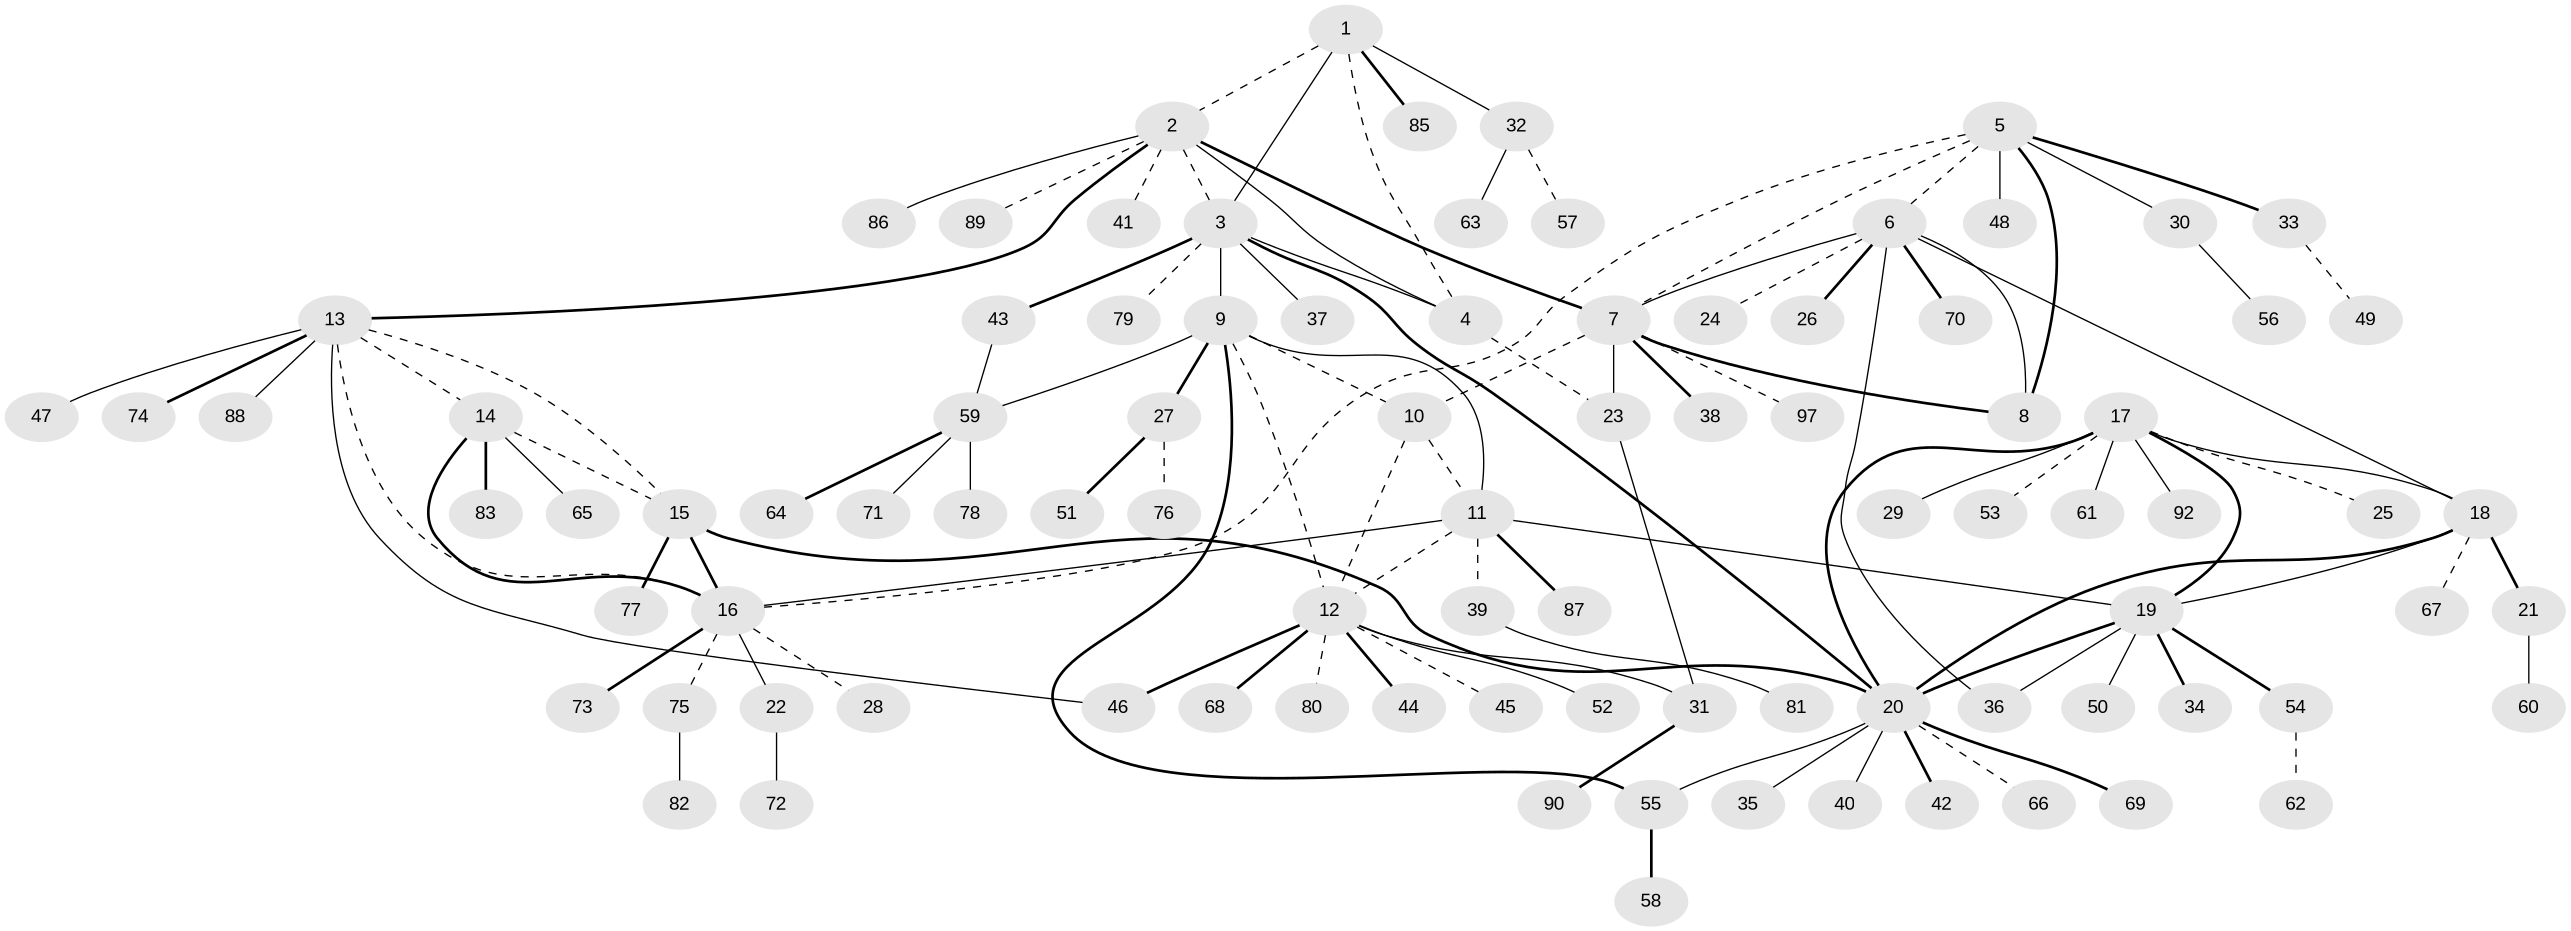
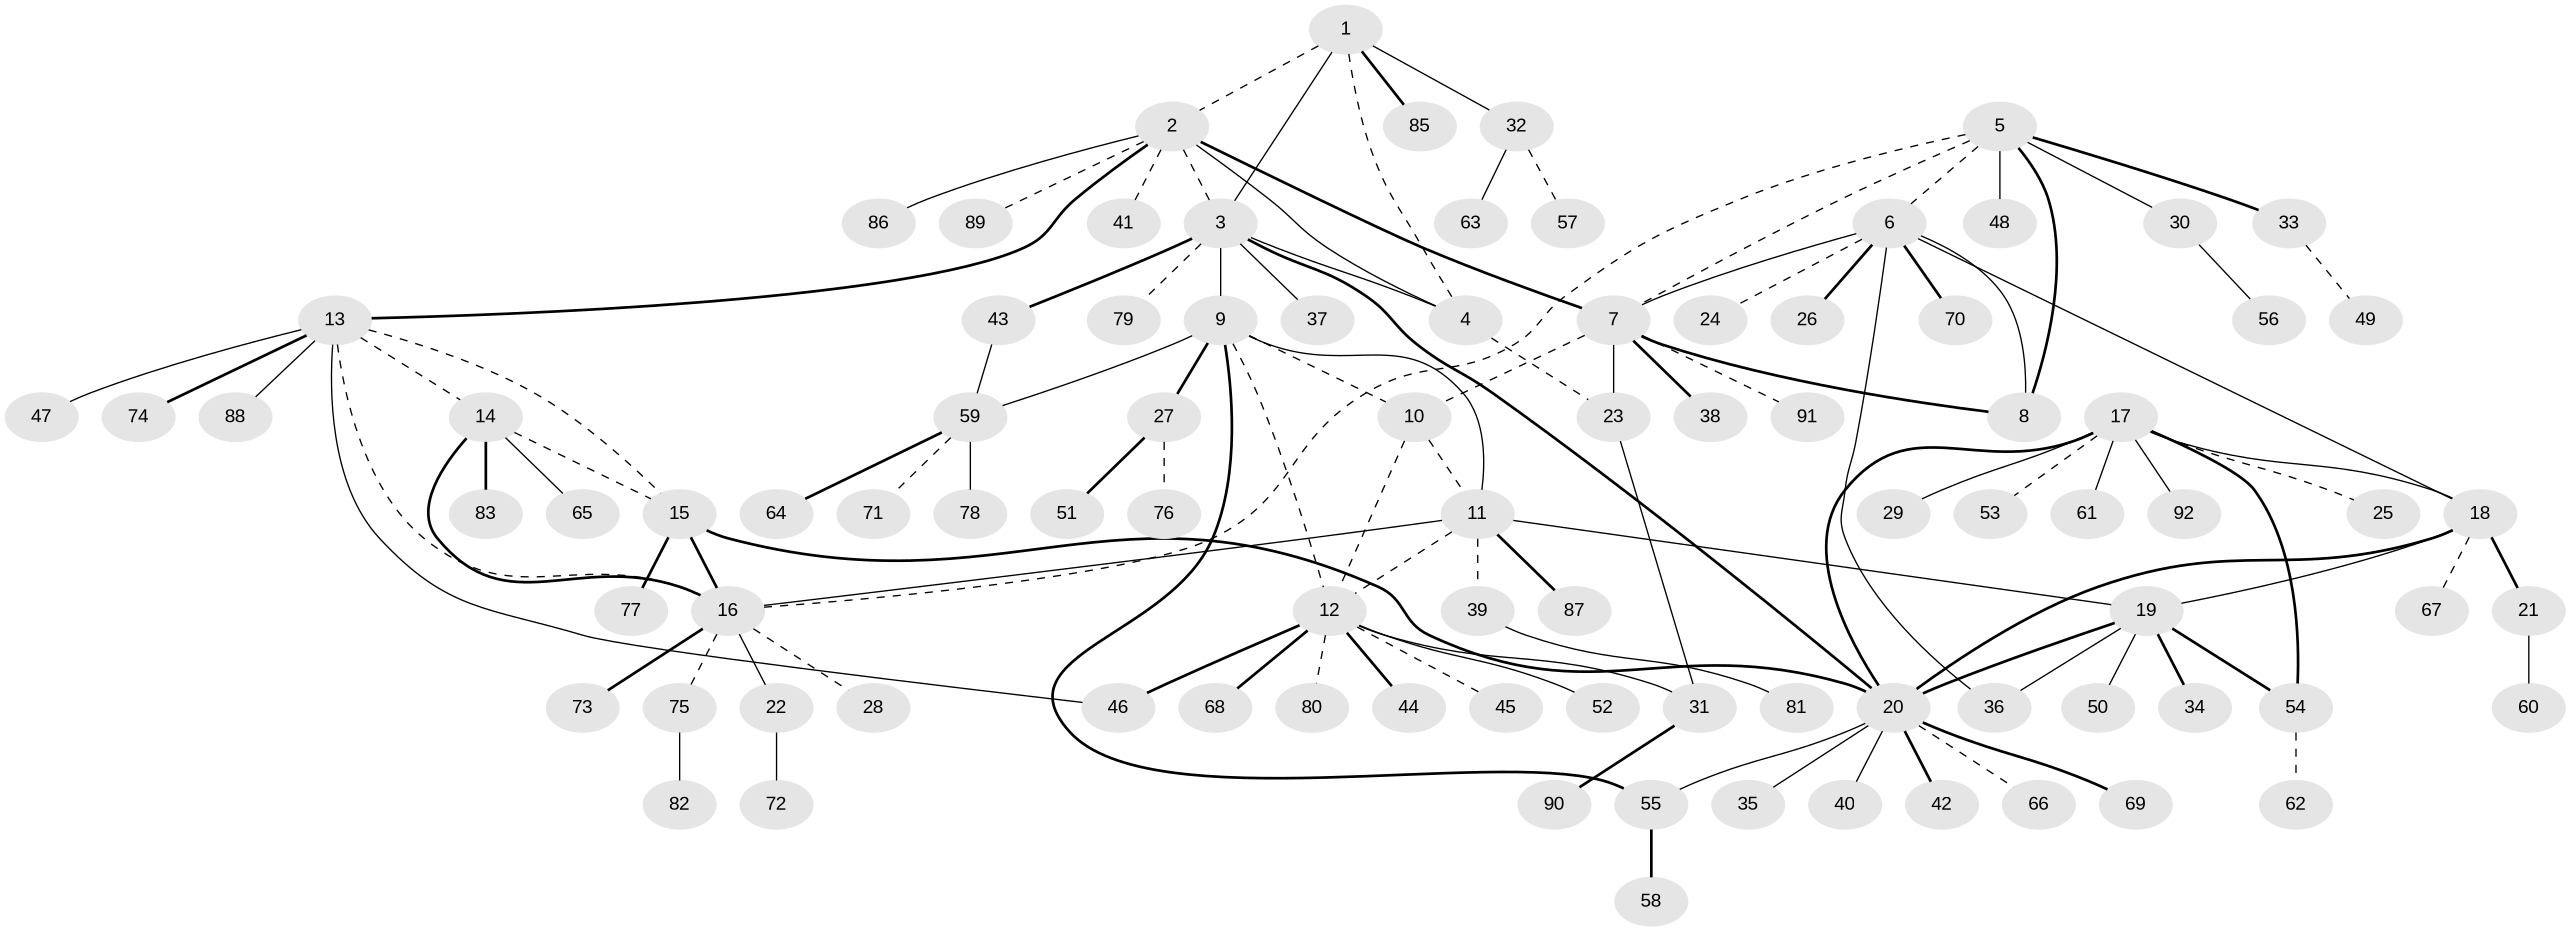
(1807, 417) -> (1807, 417)
(922, 466) -> (922, 466)
(2239, 504) -> (2274, 526)
